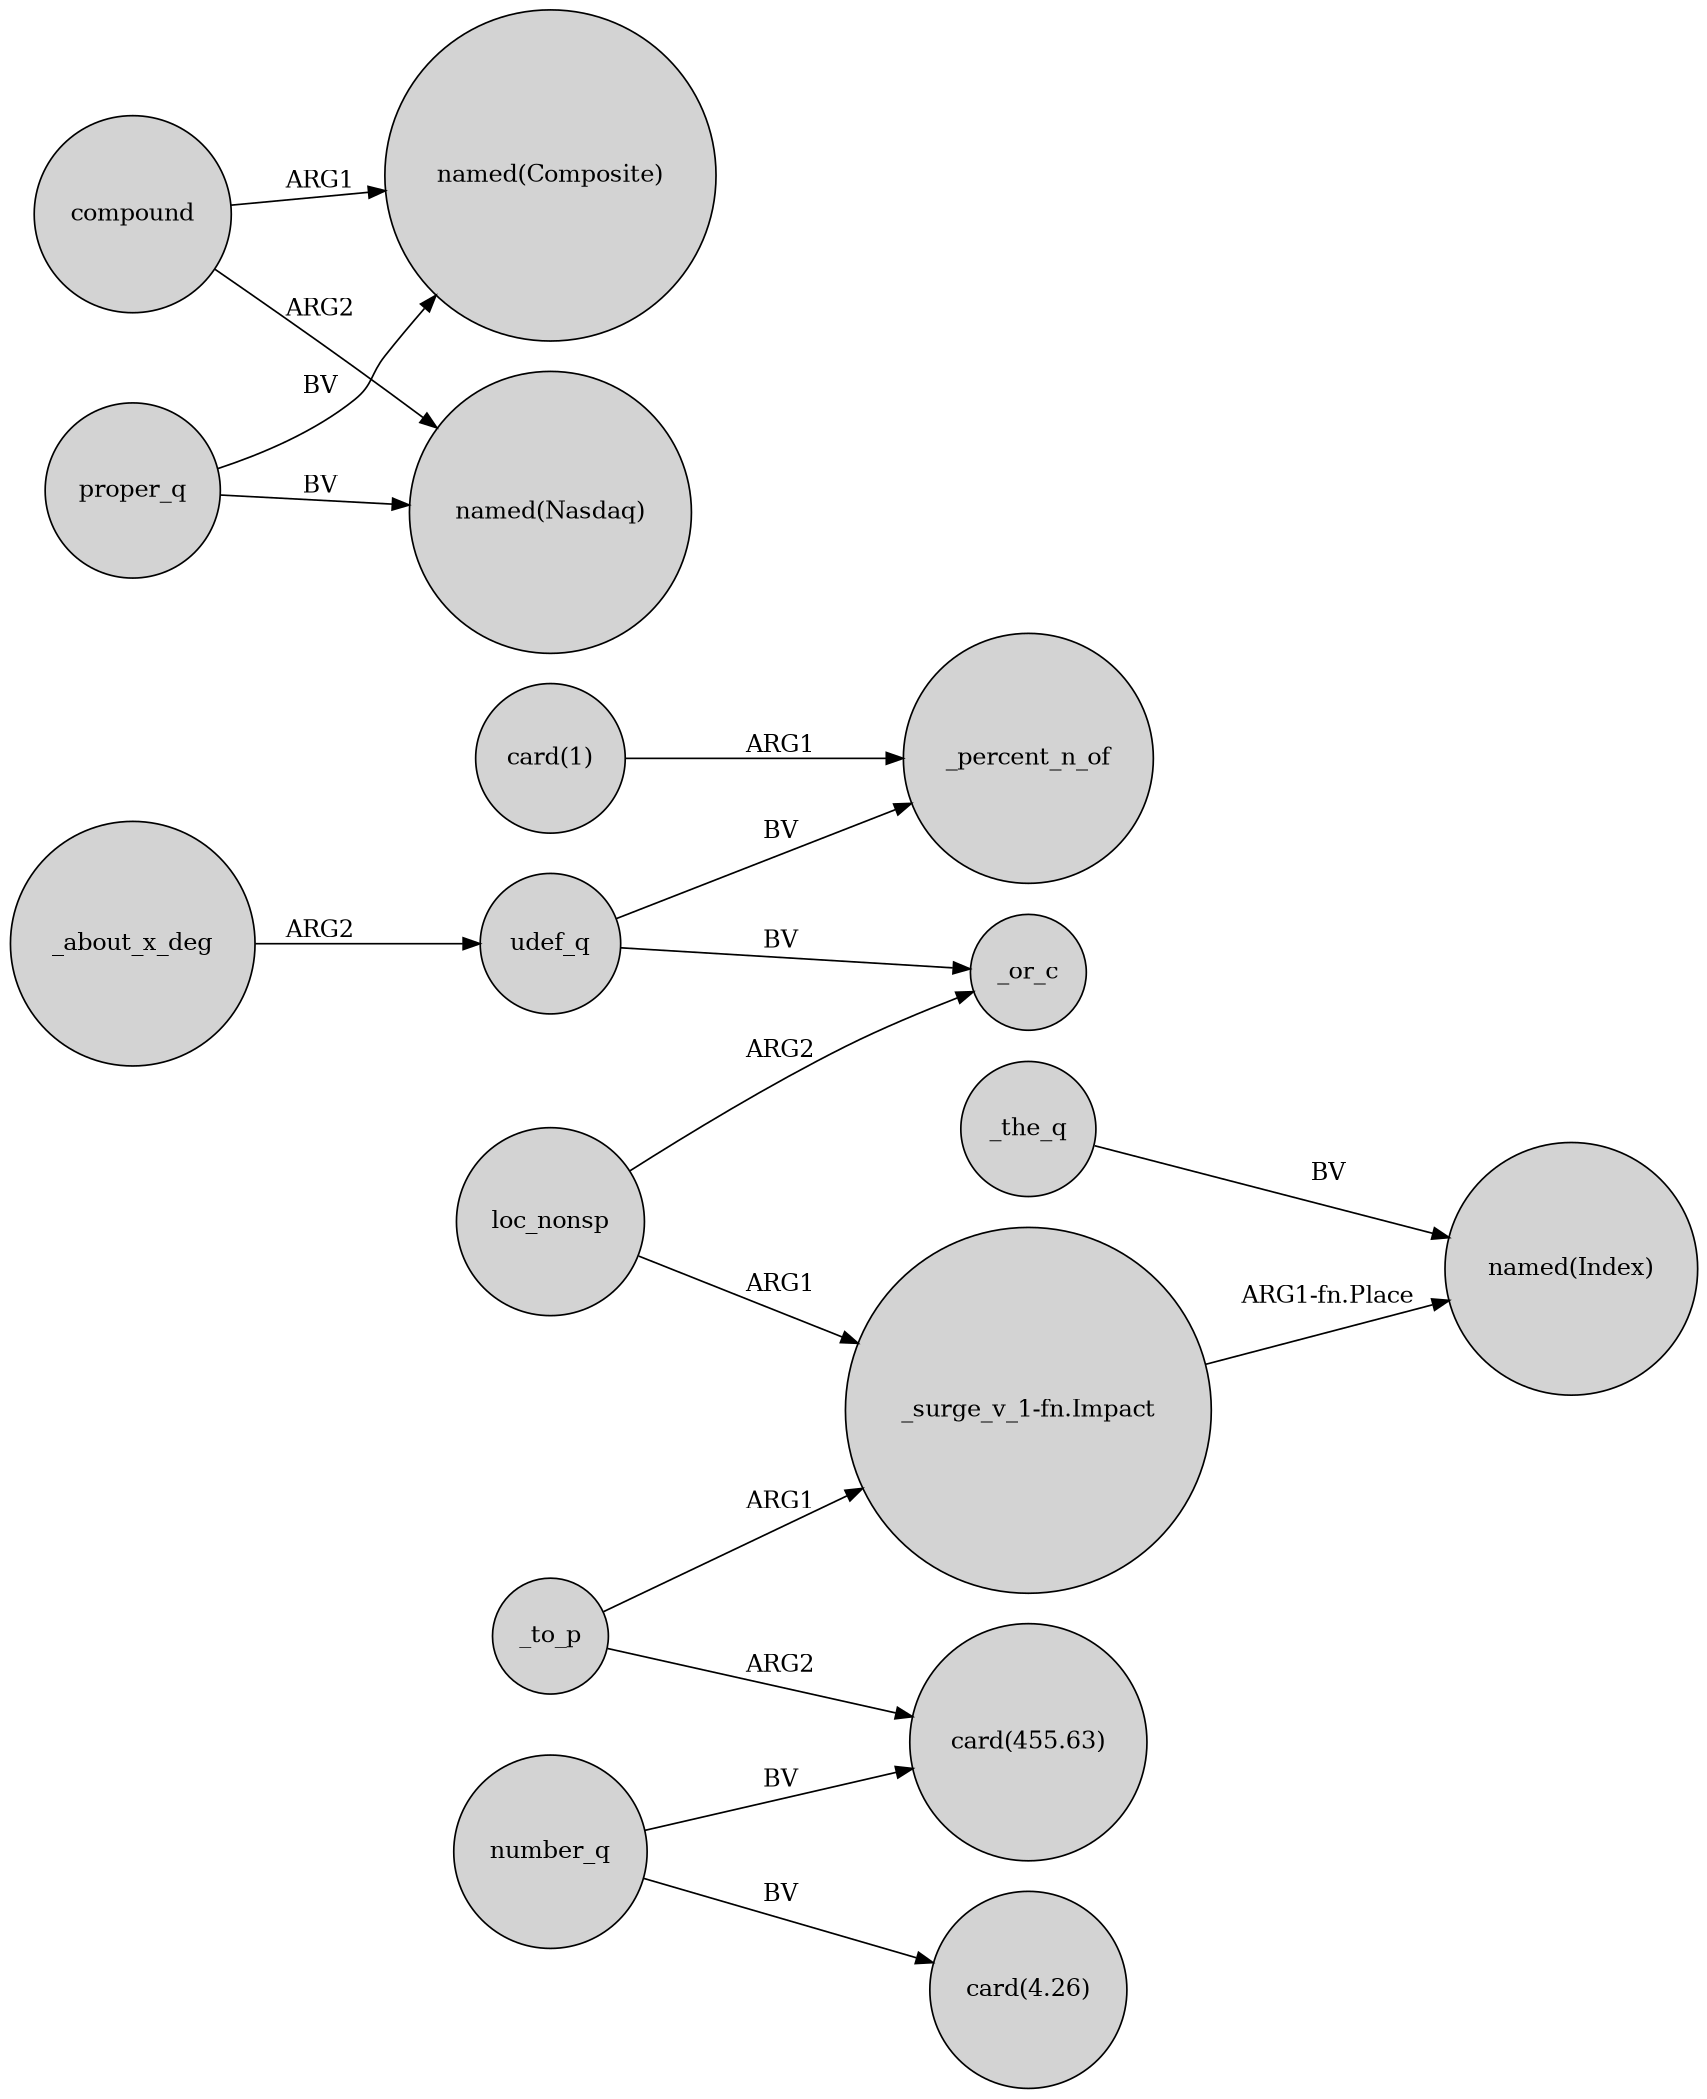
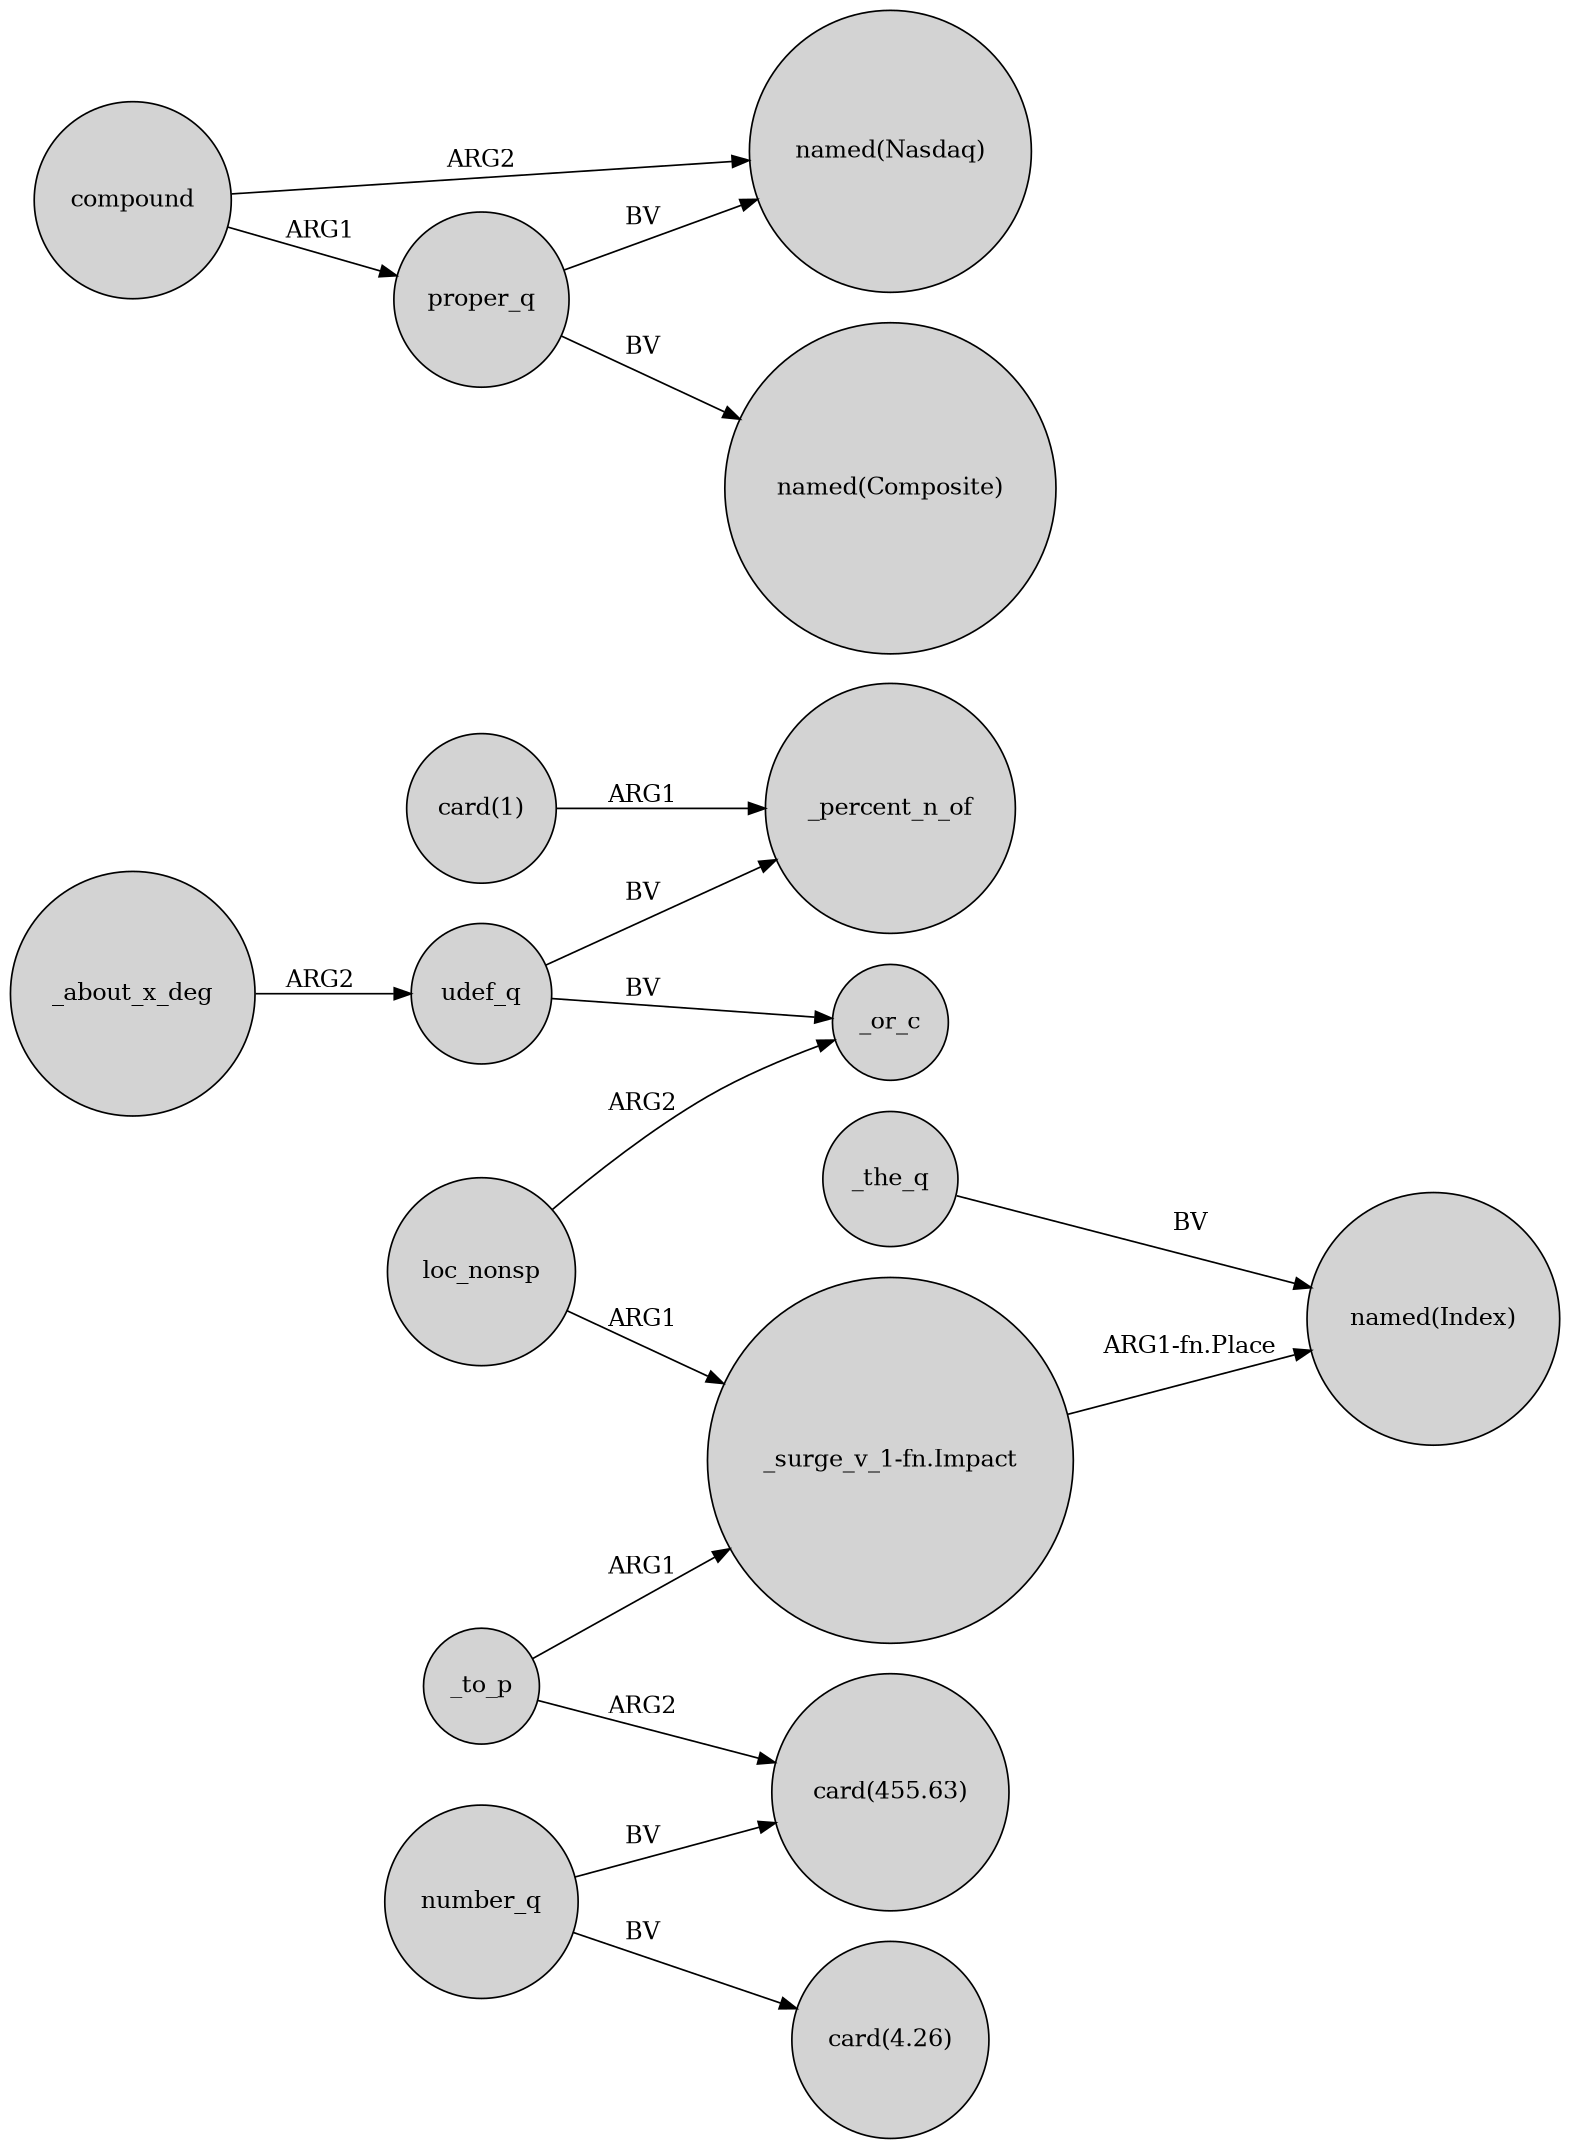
(300, 199) -> (304, 249)
